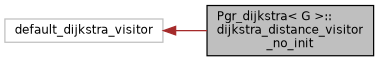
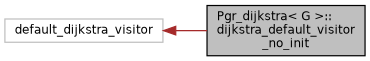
(290, 31) -> (286, 31)
